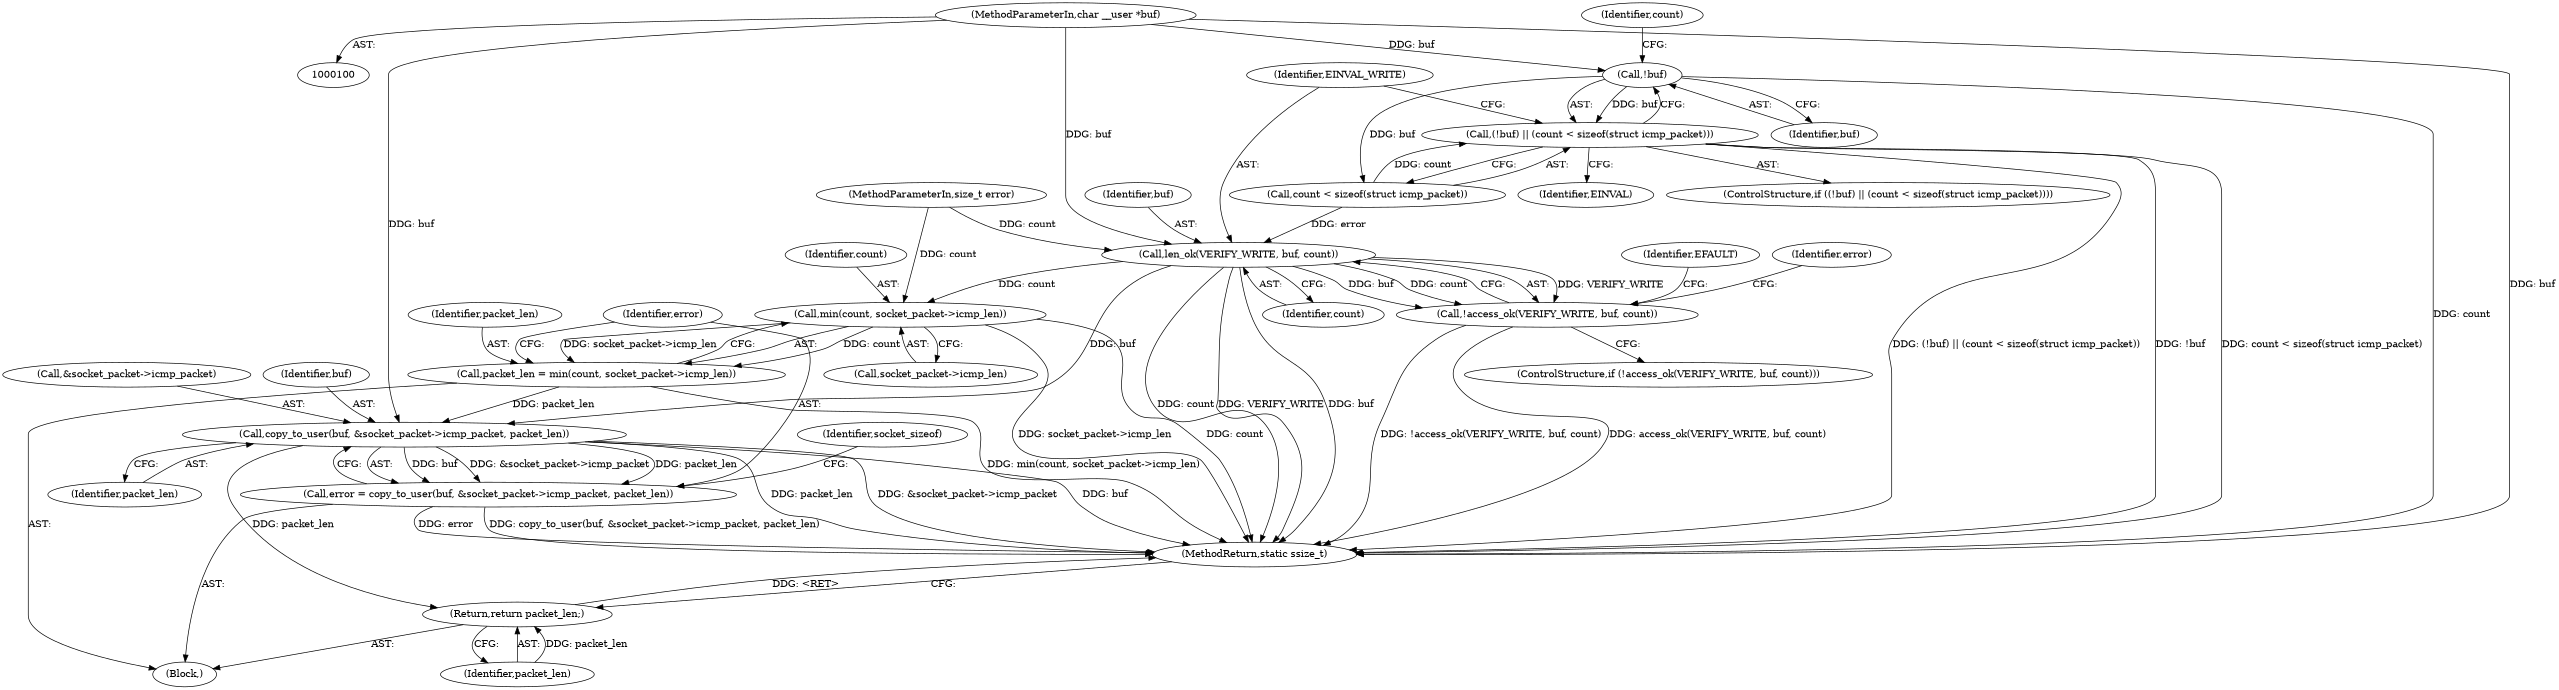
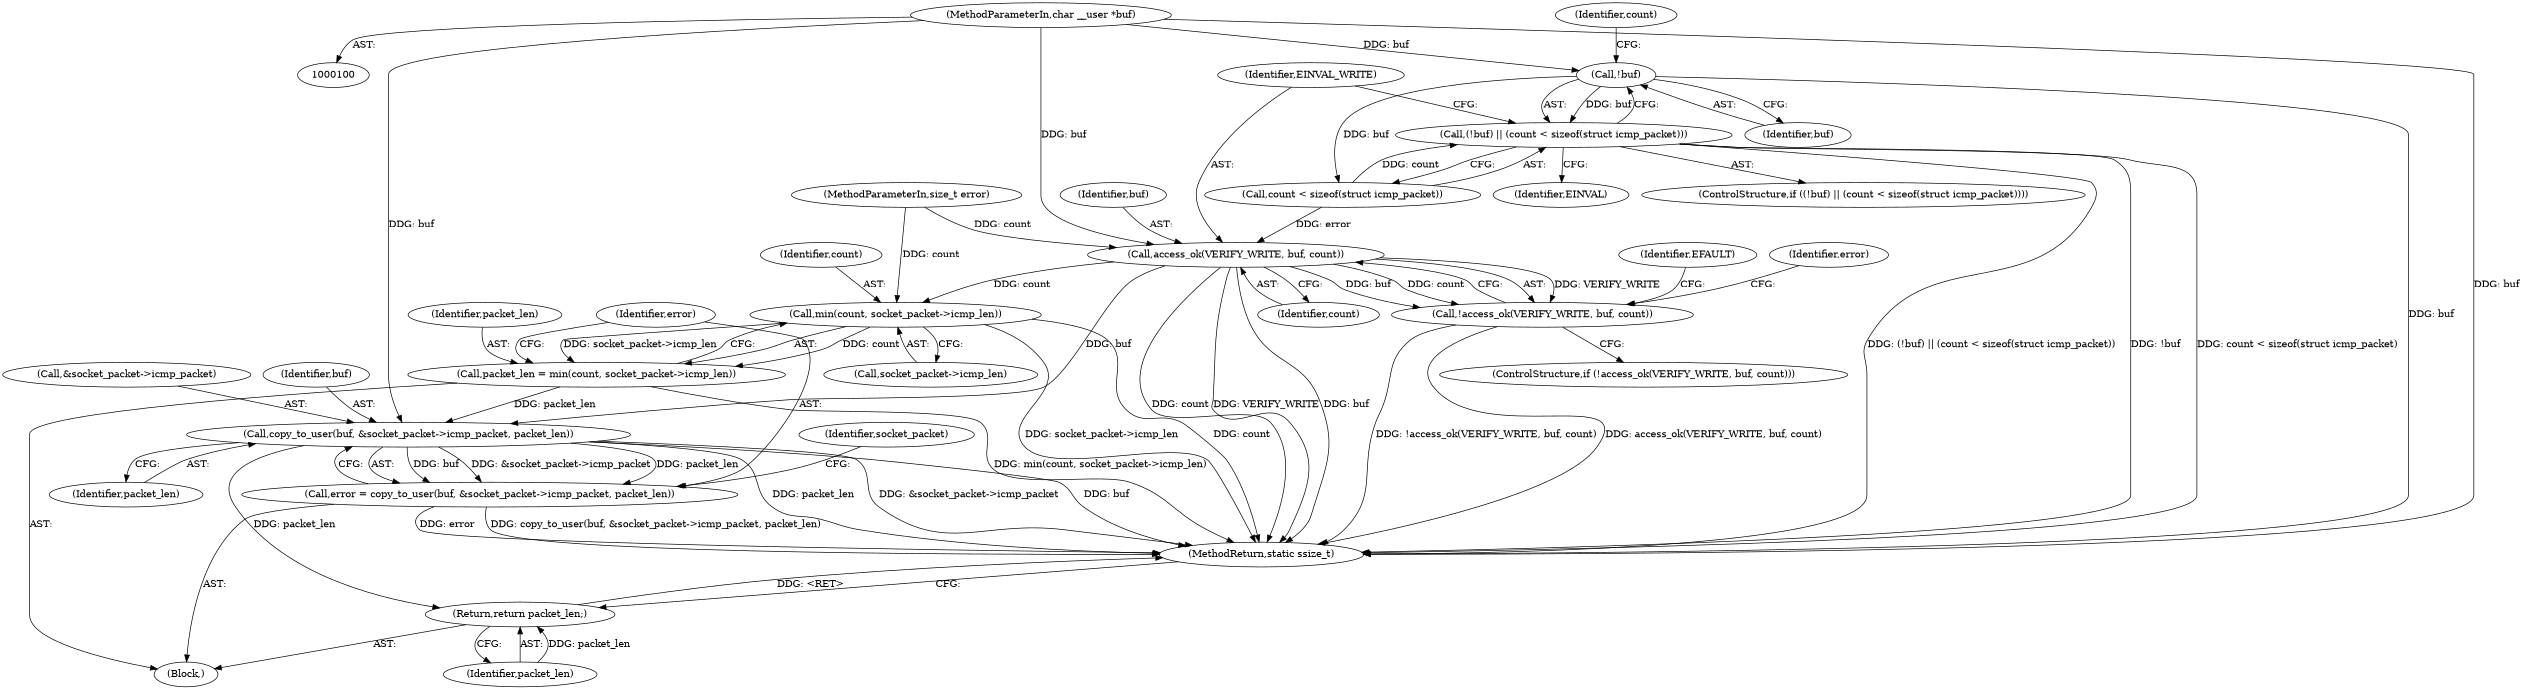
(1239, 255) -> (1236, 255)
(2462, 315) -> (2431, 315)
(882, 435) -> (887, 435)
